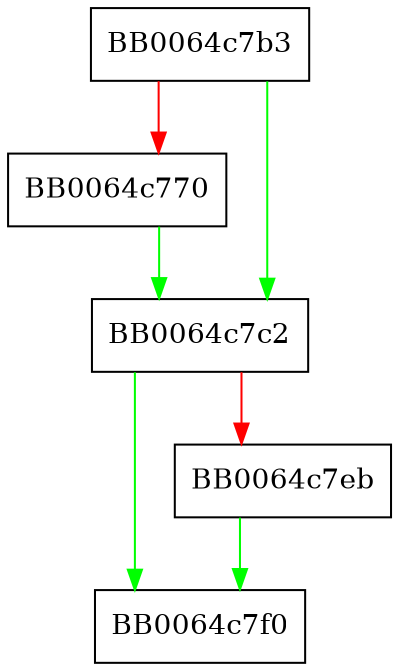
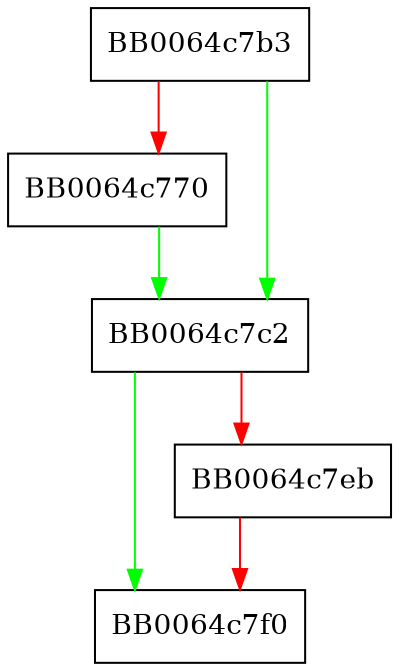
(240, 543) -> (240, 543)
